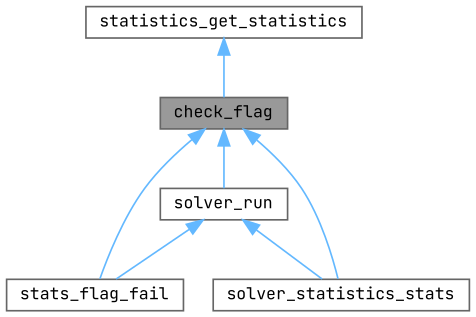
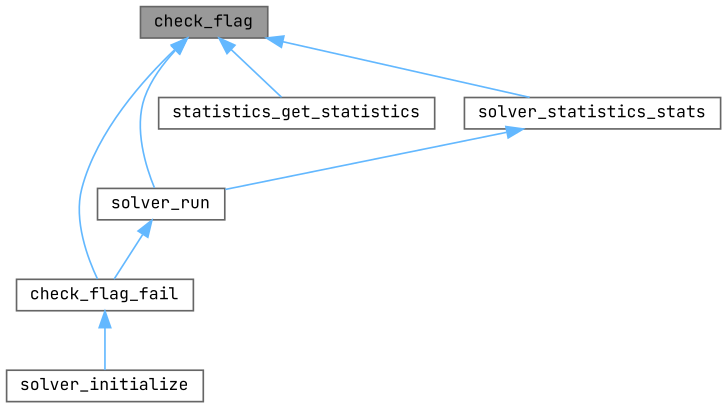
(224, 76) -> (256, 73)
(289, 254) -> (366, 161)
(95, 295) -> (105, 295)
none -> (105, 386)
